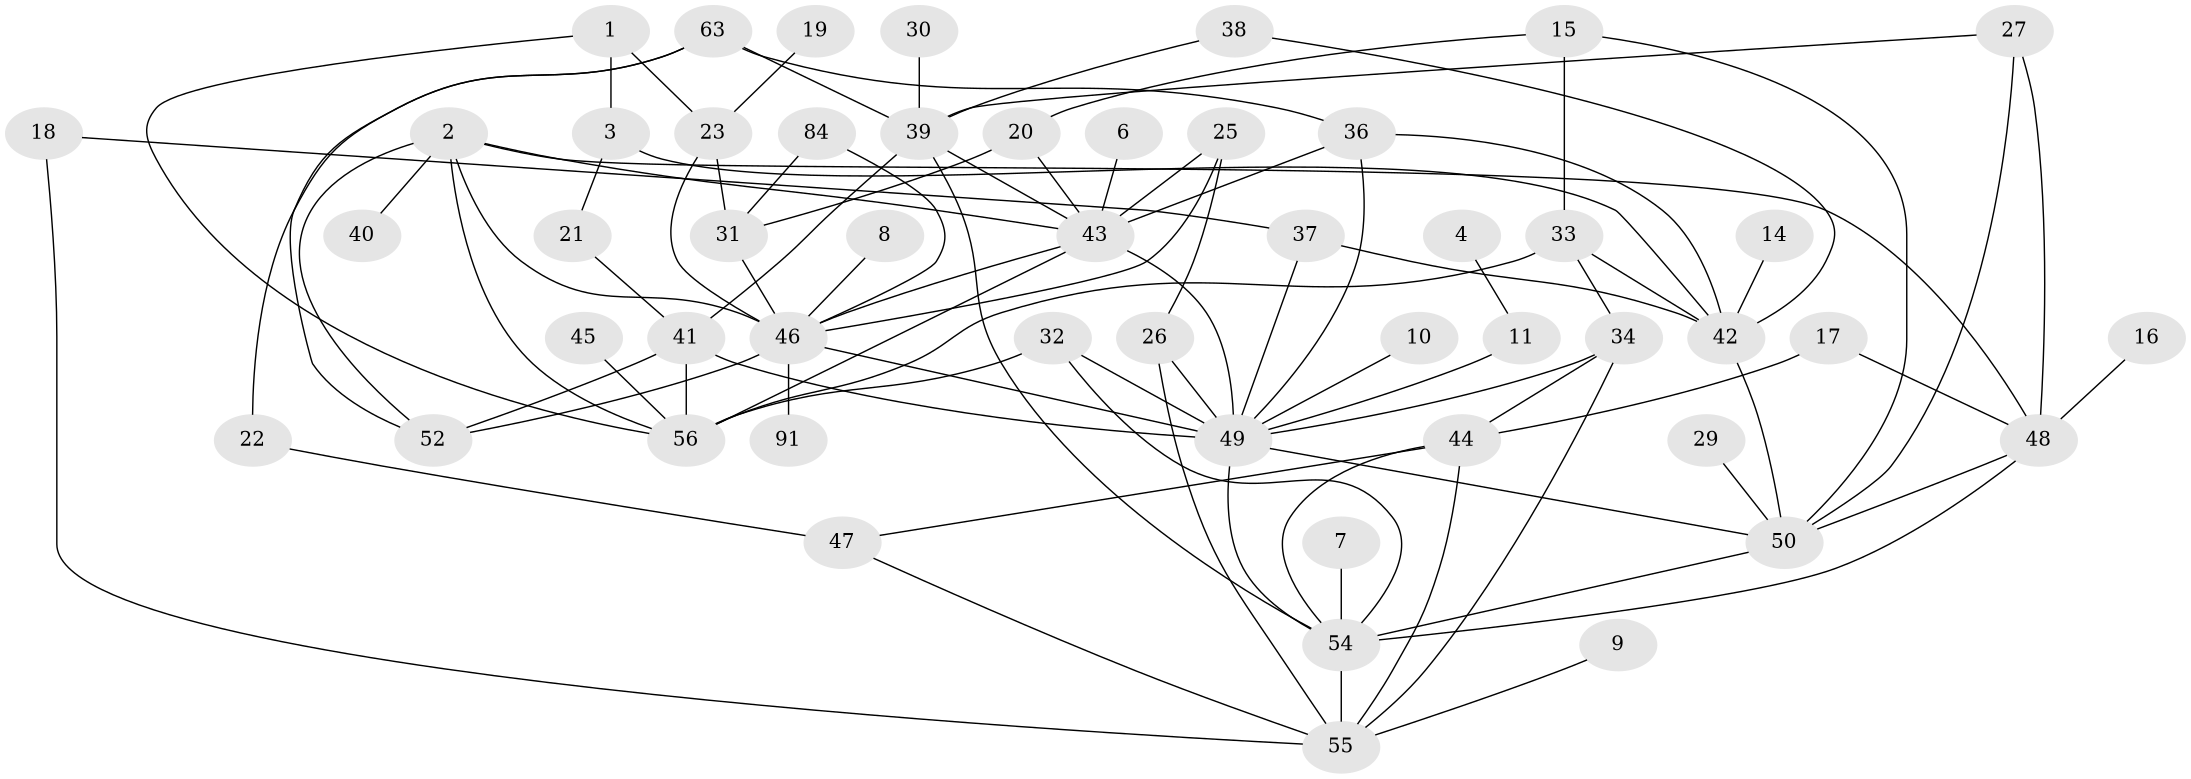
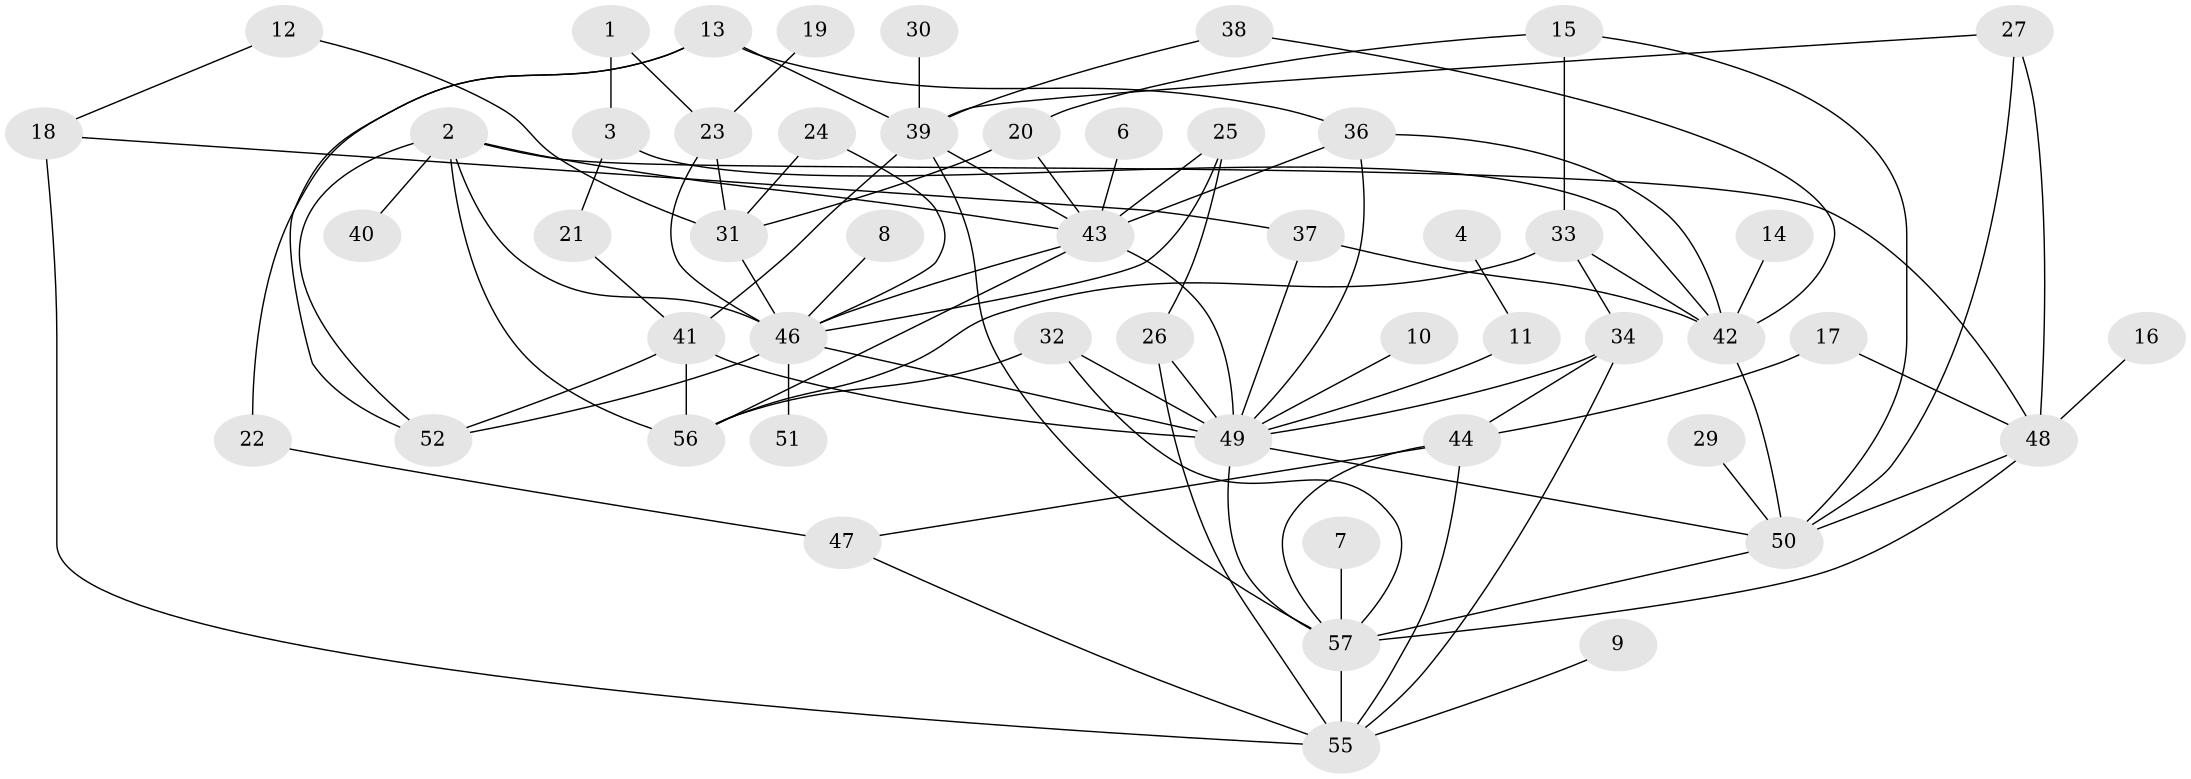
none -> (284, 31)
(713, 31) -> (713, 31)
(817, 134) -> (817, 134)
(186, 201) -> none
(584, 338) -> none
(789, 440) -> (789, 440)
(1341, 645) -> (1341, 645)
